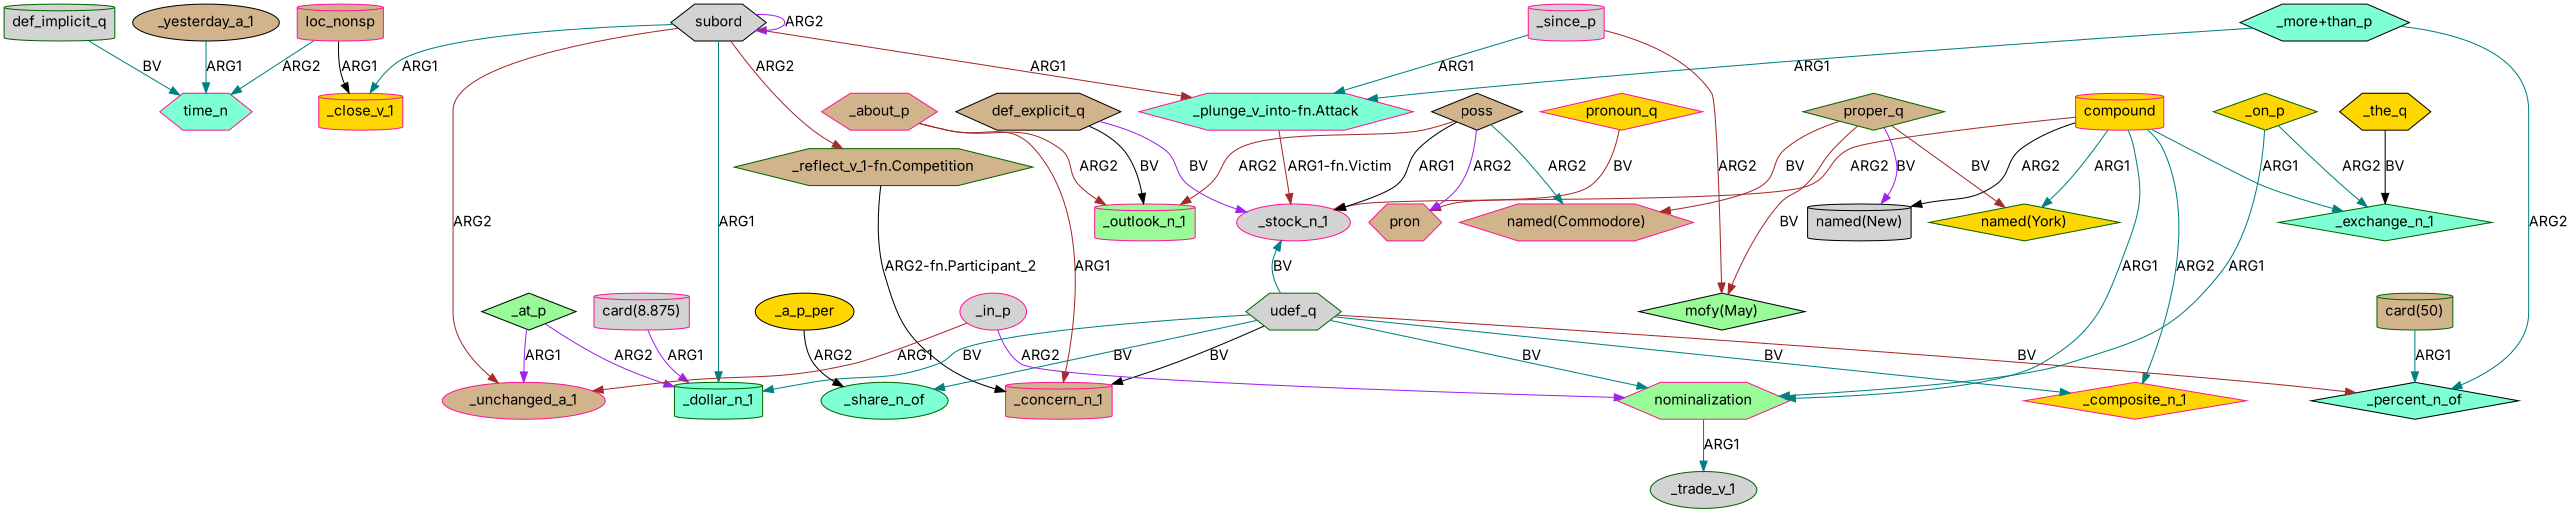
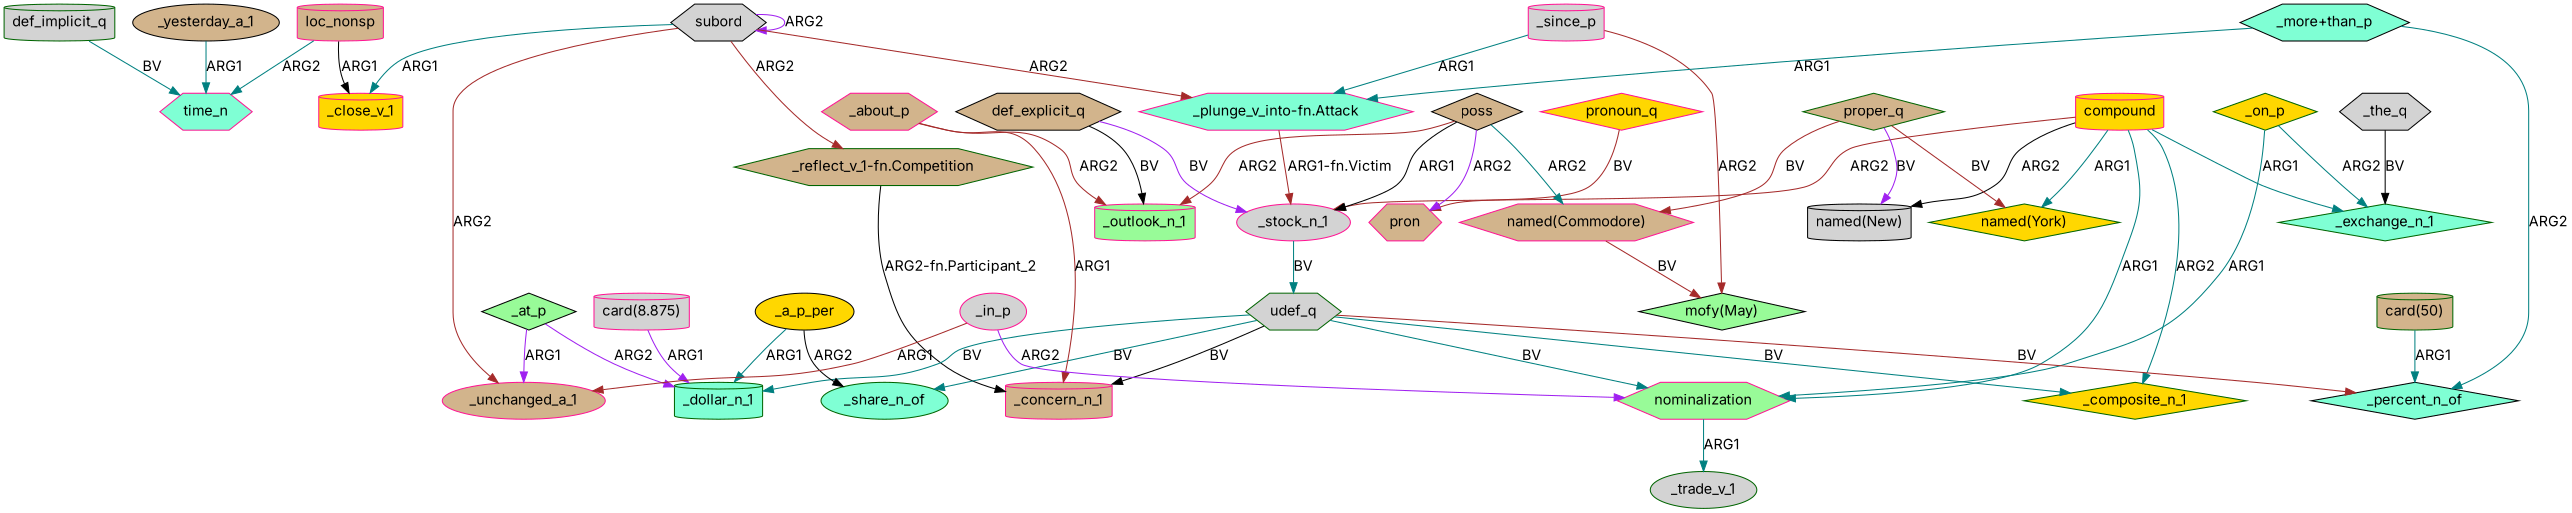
(1049, 67) -> (1049, 67)
(2385, 112) -> (2385, 112)
(1786, 198) -> (1649, 267)
(719, 206) -> (763, 351)
(1272, 272) -> (1294, 262)
(2135, 401) -> (2135, 401)
